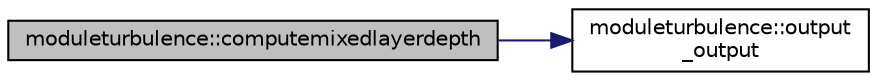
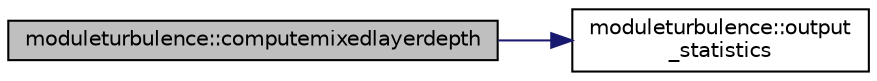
(721, 40) -> (721, 40)
